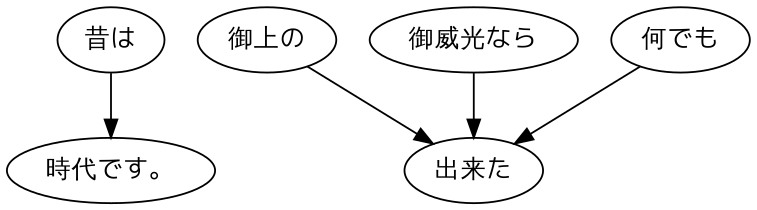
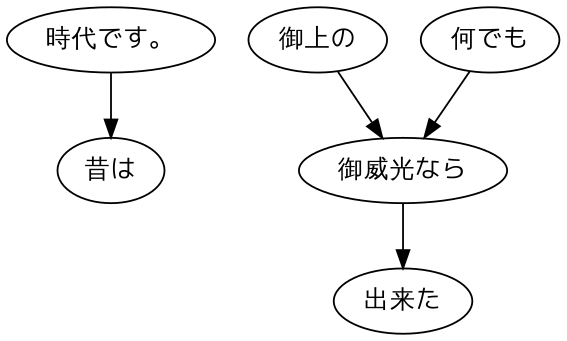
(111, 96) -> (111, 96)
(362, 100) -> (355, 97)
(585, 100) -> (452, 97)
